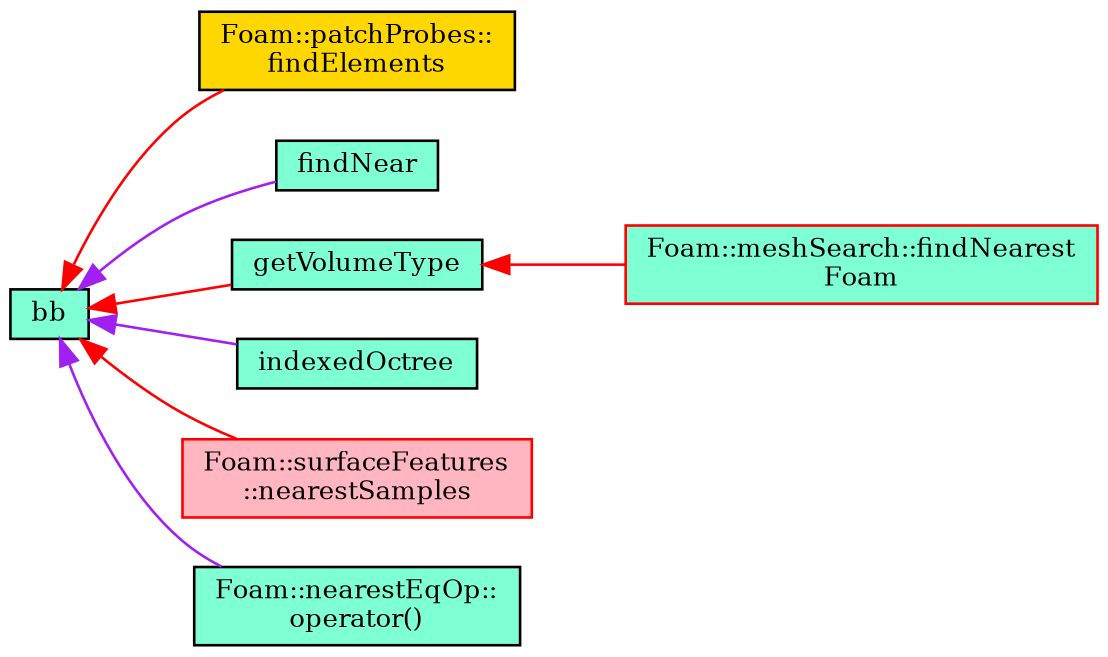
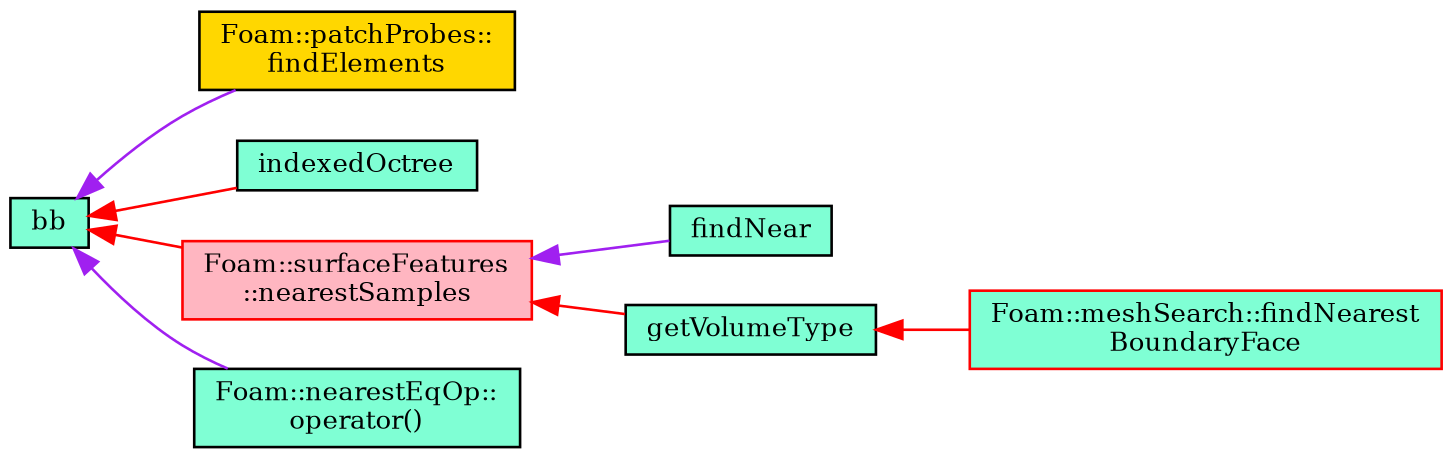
(135, 165) -> (162, 129)
(182, 215) -> (614, 248)
(862, 265) -> (1206, 330)
(173, 294) -> (592, 310)
(176, 334) -> (176, 199)
